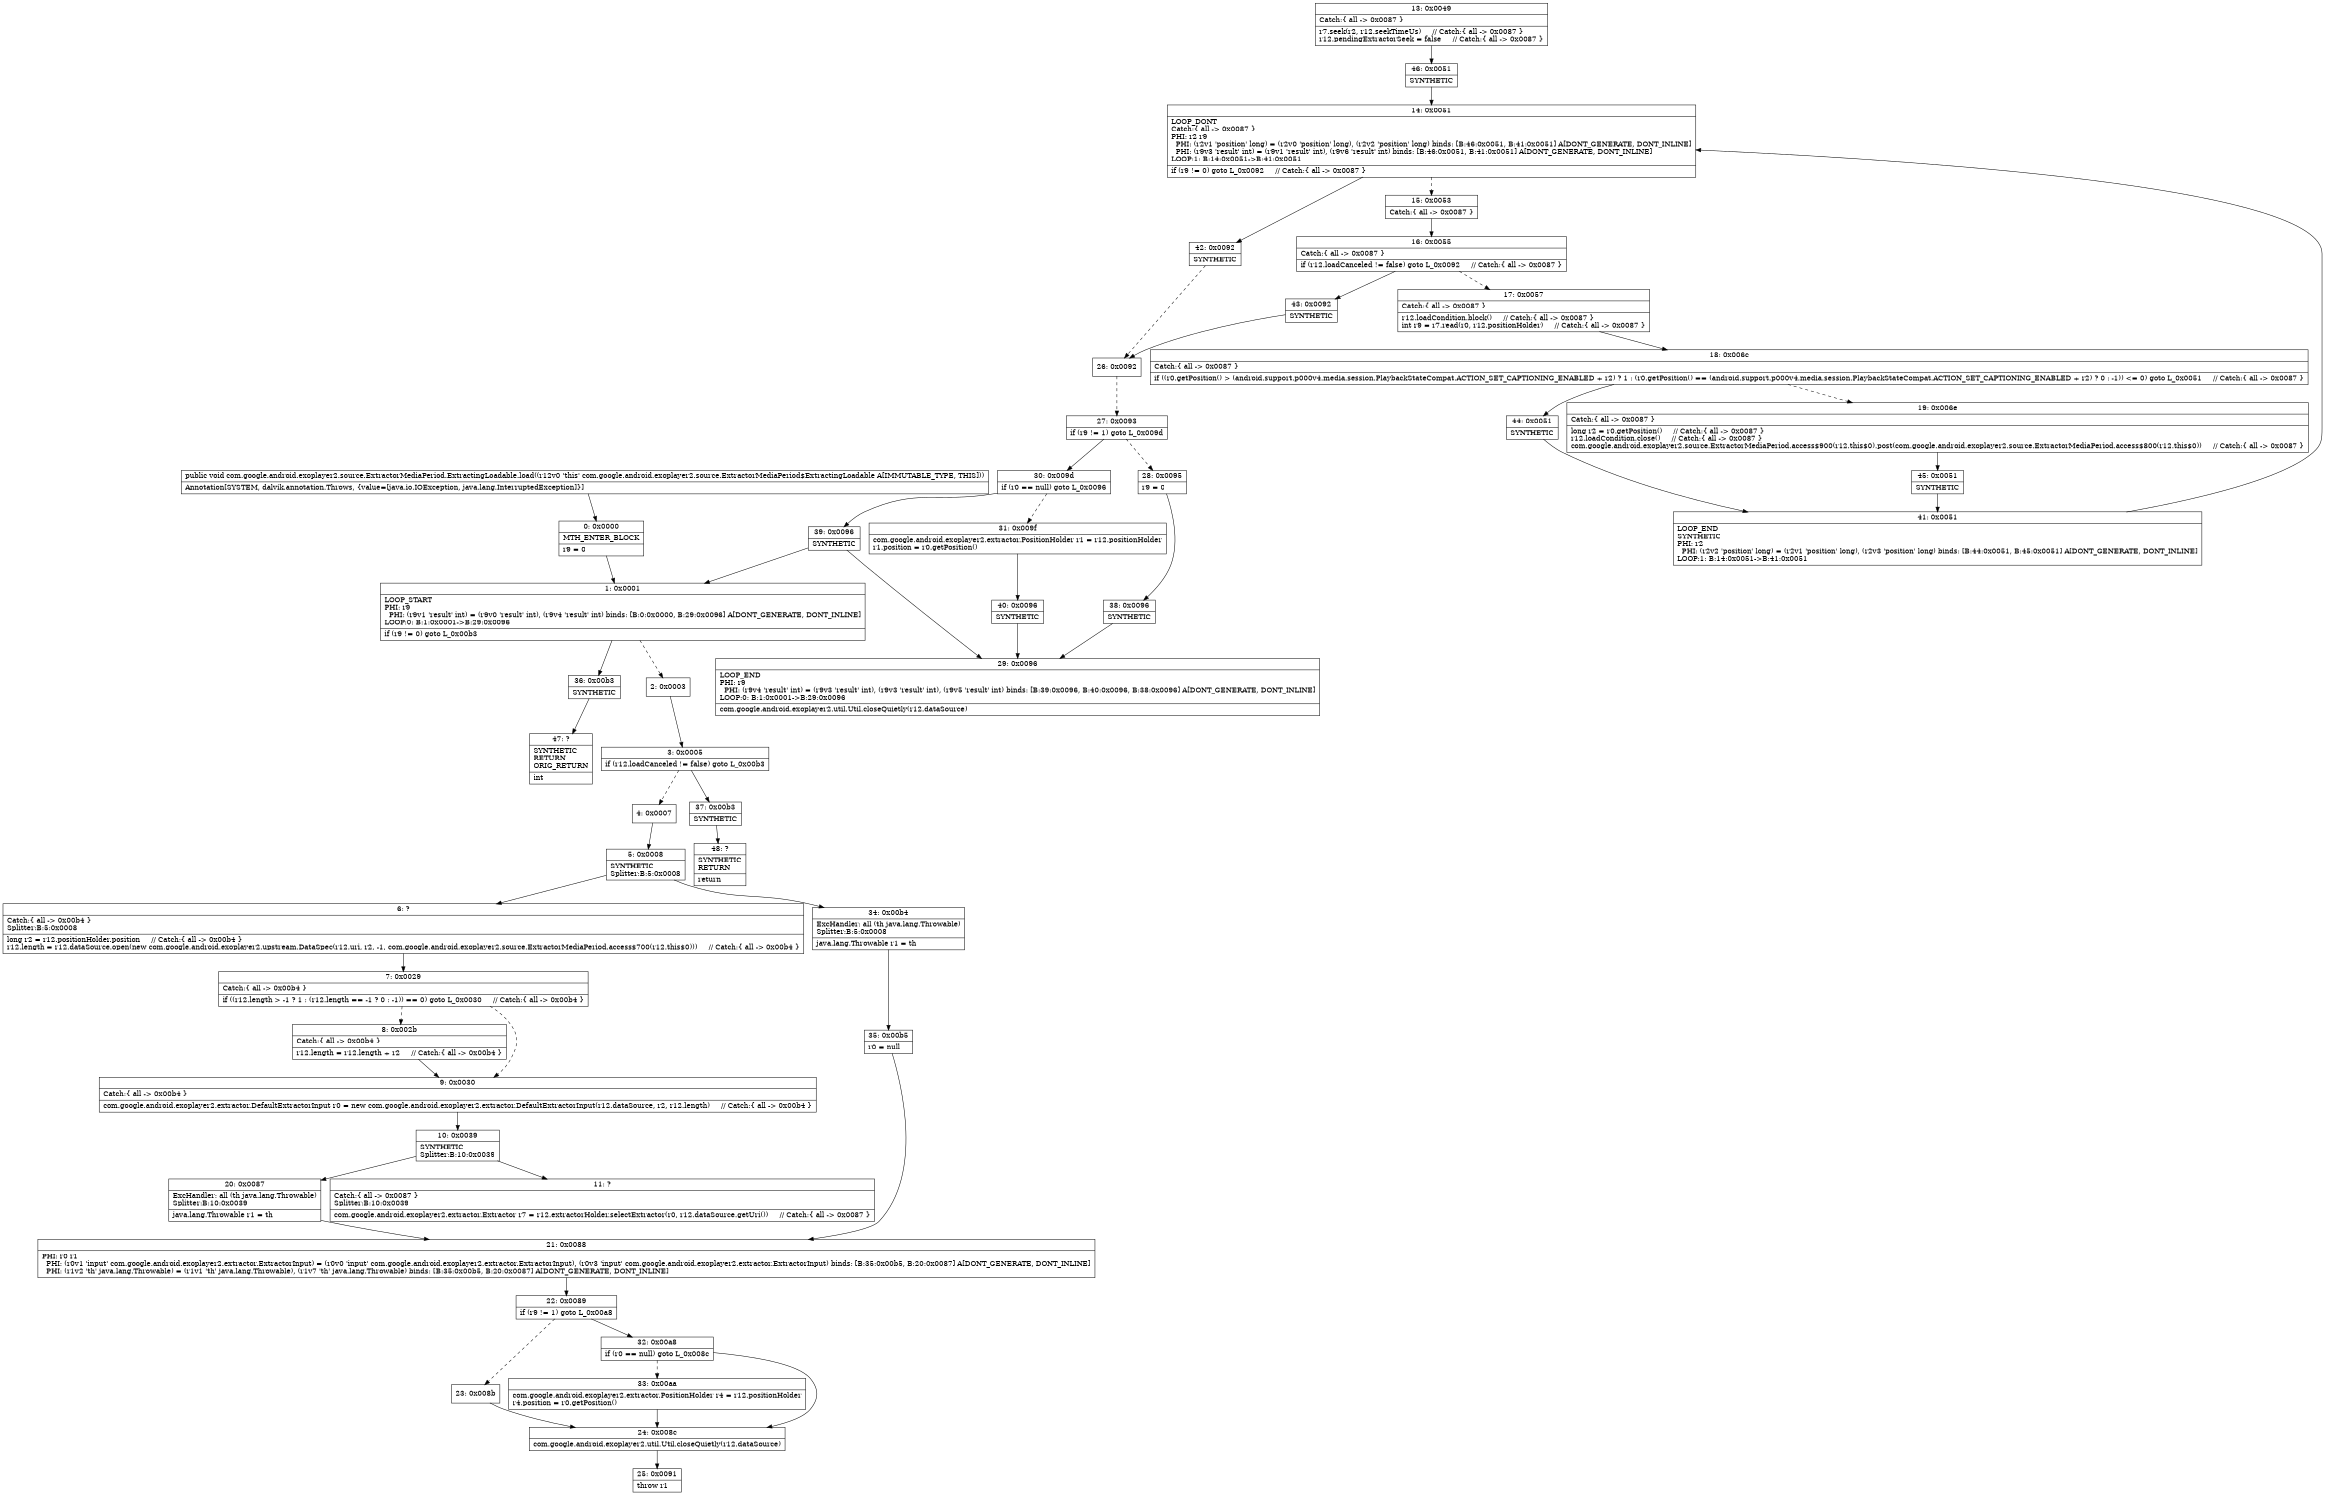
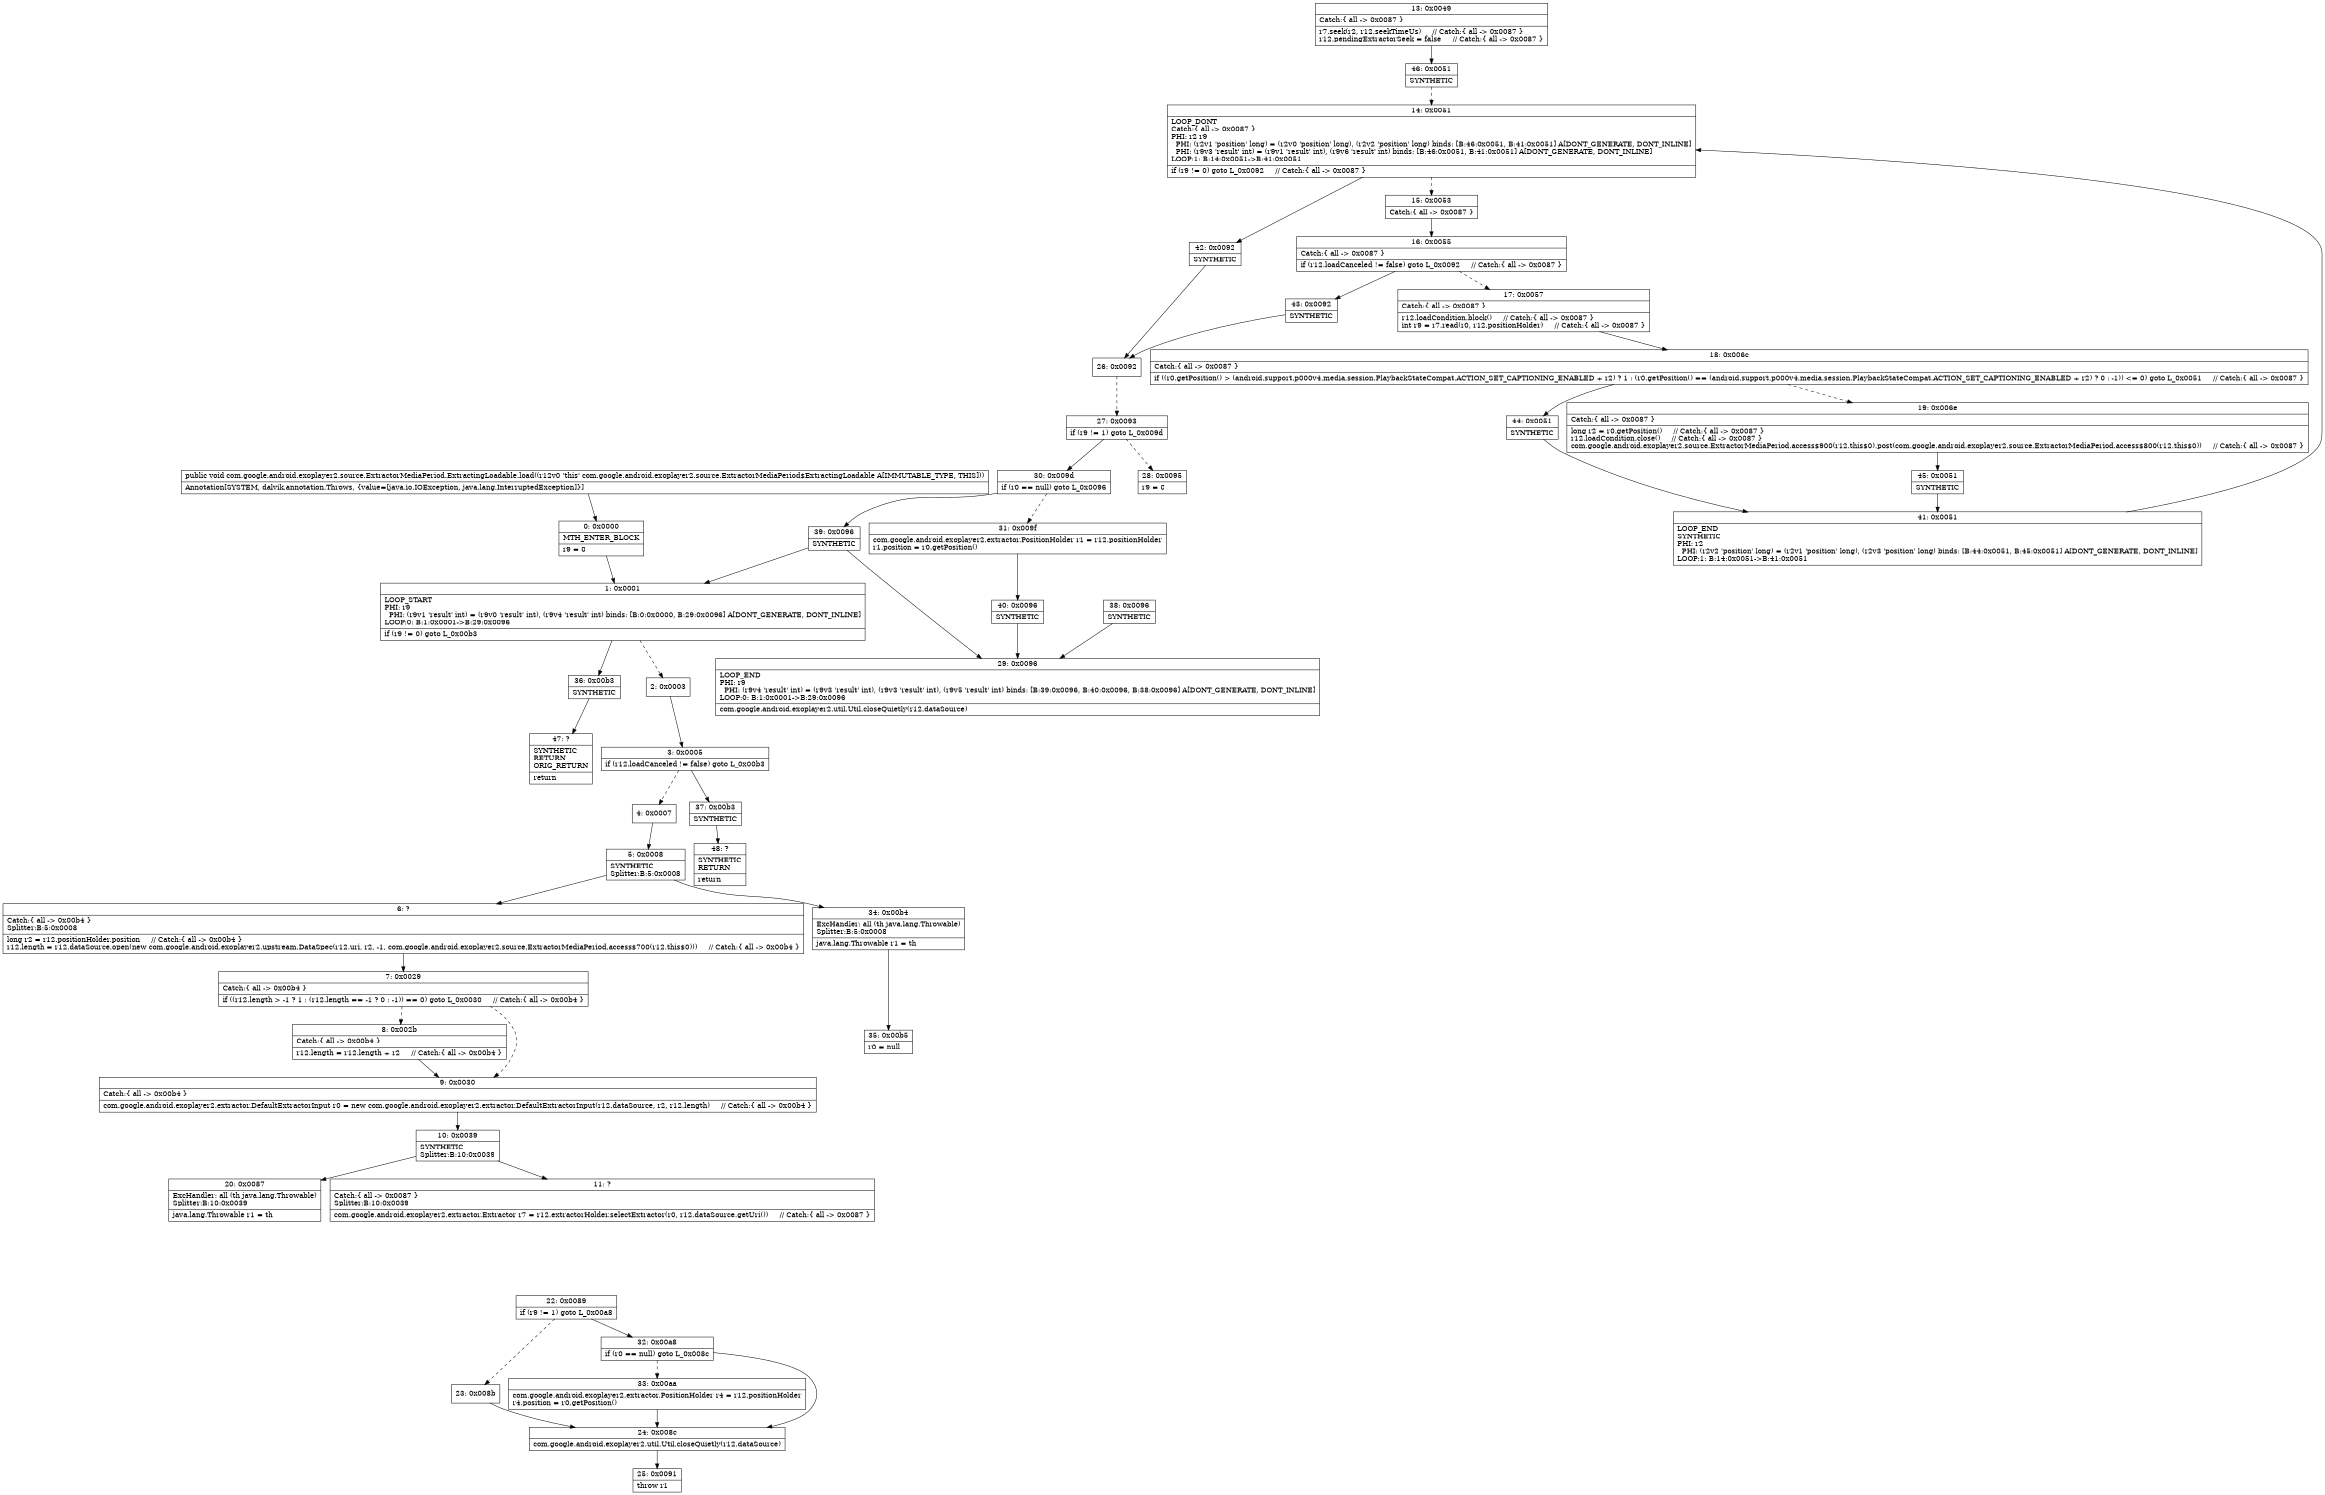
(1432, 93) -> (1432, 93)
(1167, 310) -> (1167, 310)
(1174, 549) -> none
(538, 778) -> (545, 778)
(566, 1258) -> none
